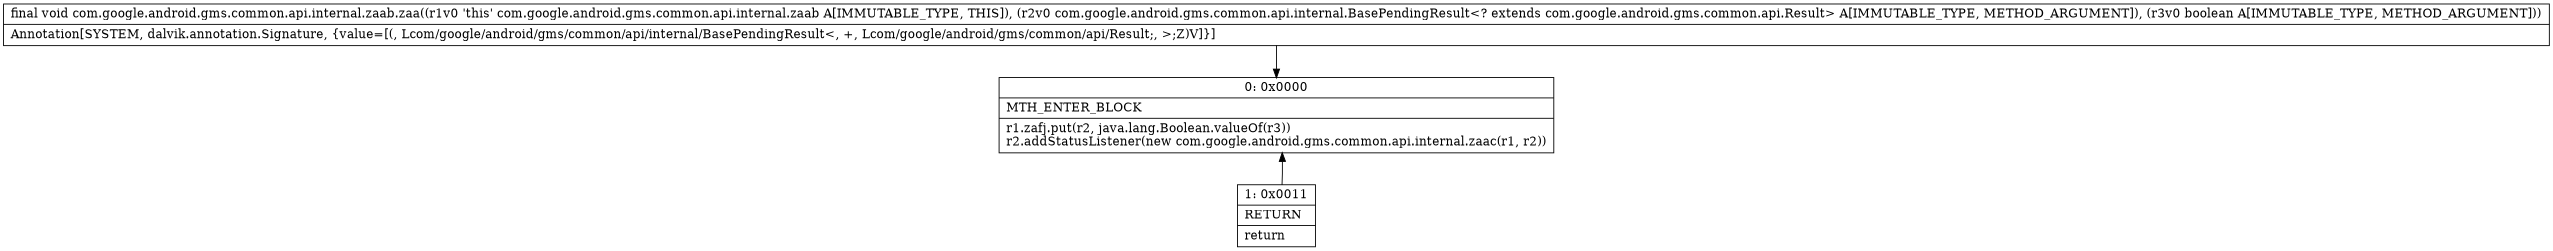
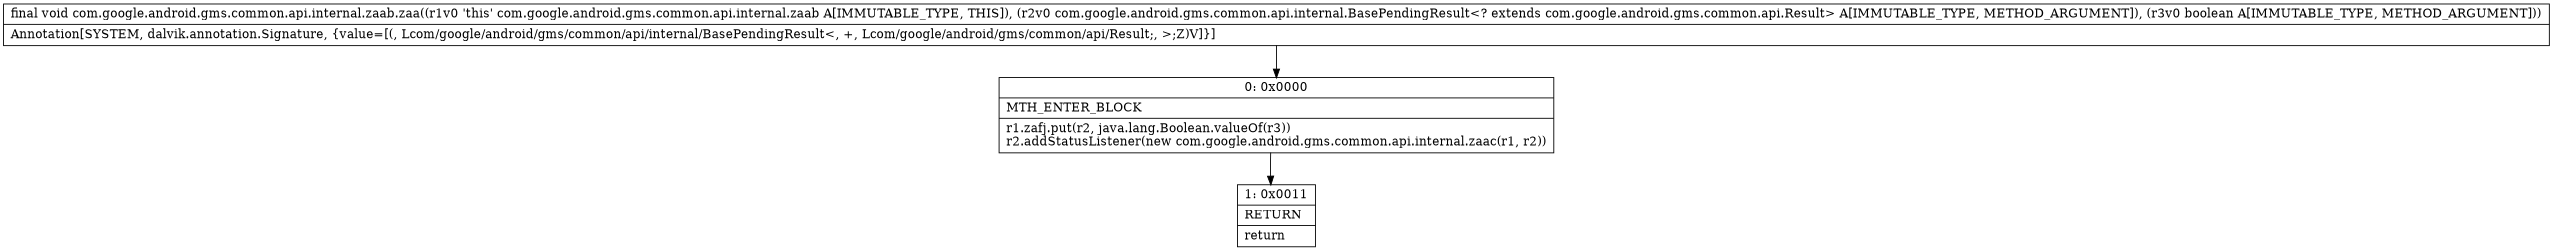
(1282, 173) -> (1270, 164)
